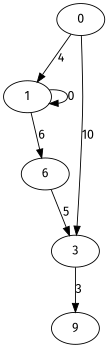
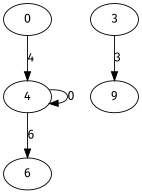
(28, 97) -> (28, 97)
(82, 131) -> none
(59, 209) -> none
